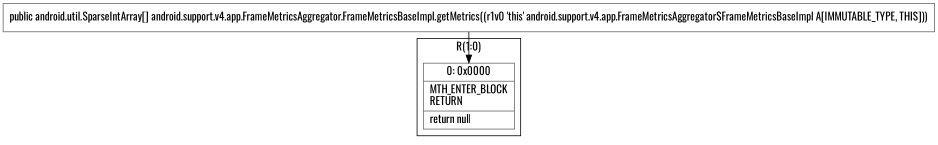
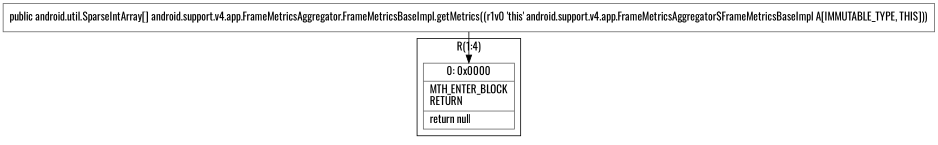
(469, 47) -> (469, 47)
